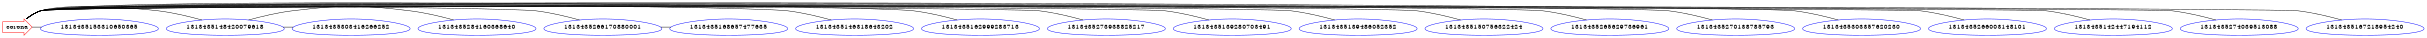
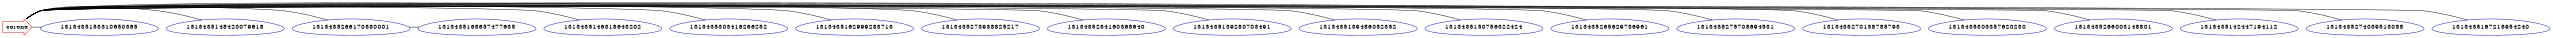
(351, 6) -> (554, 6)
(288, 27) -> (365, 5)
none -> (1736, 27)
(1987, 27) -> (2113, 27)
